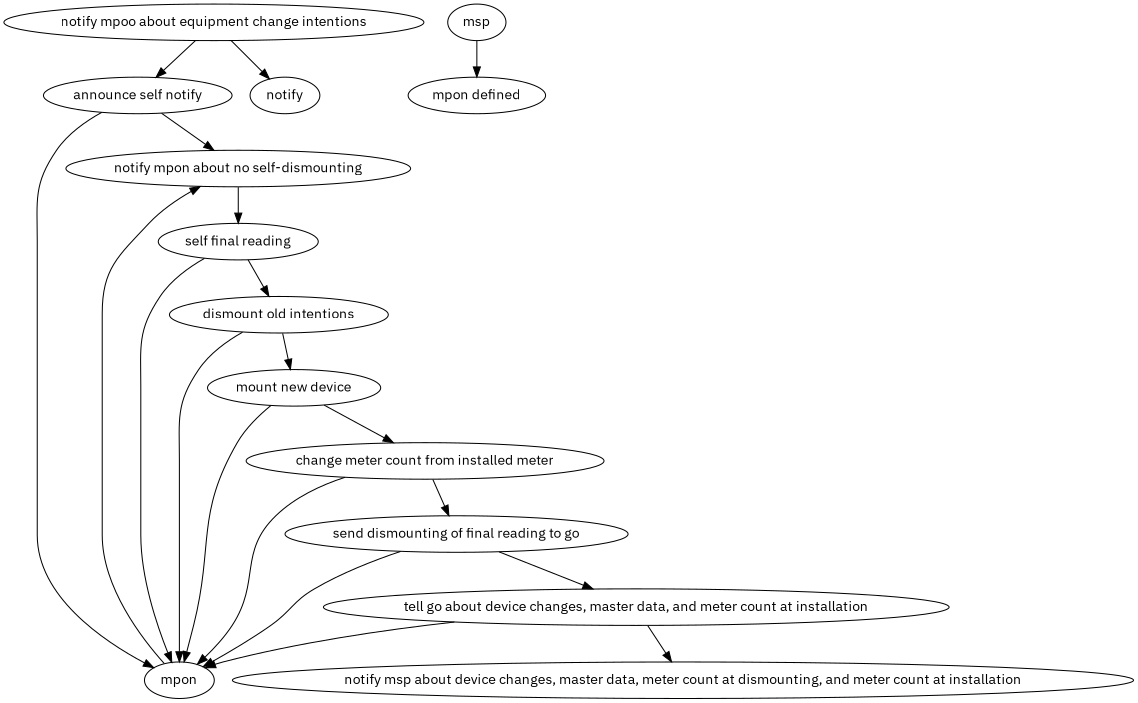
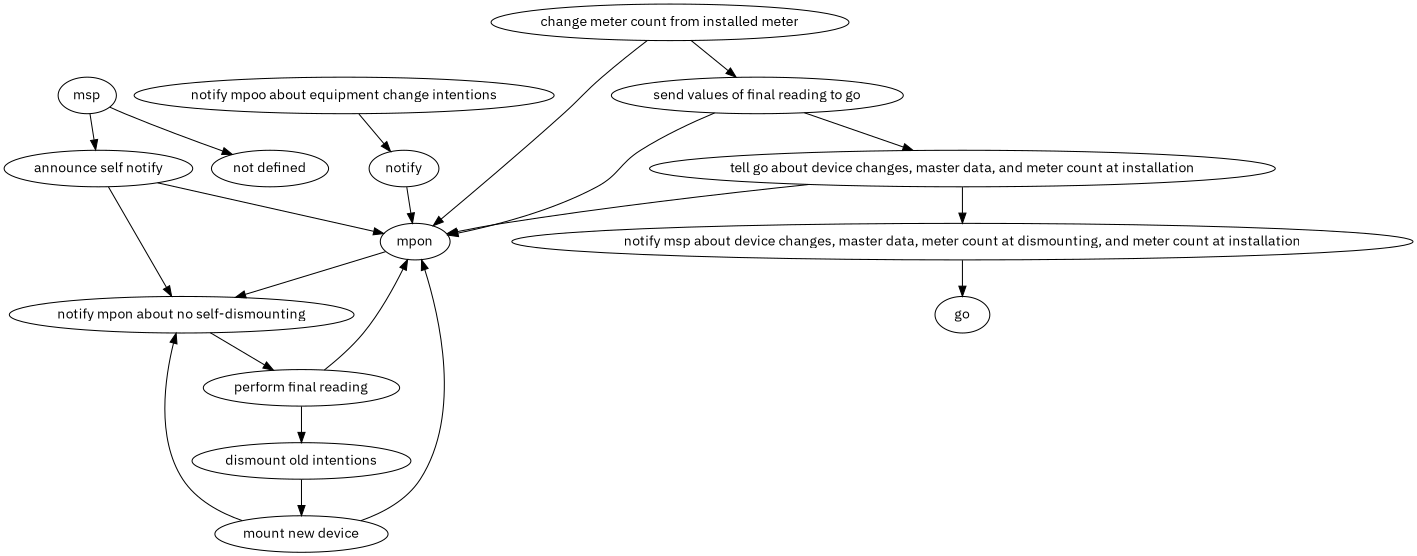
(180, 55) -> (92, 127)
(477, 95) -> (270, 169)
(238, 242) -> (301, 388)
none -> (962, 315)
(354, 421) -> (170, 449)
(179, 479) -> (409, 200)
(457, 534) -> (757, 95)
